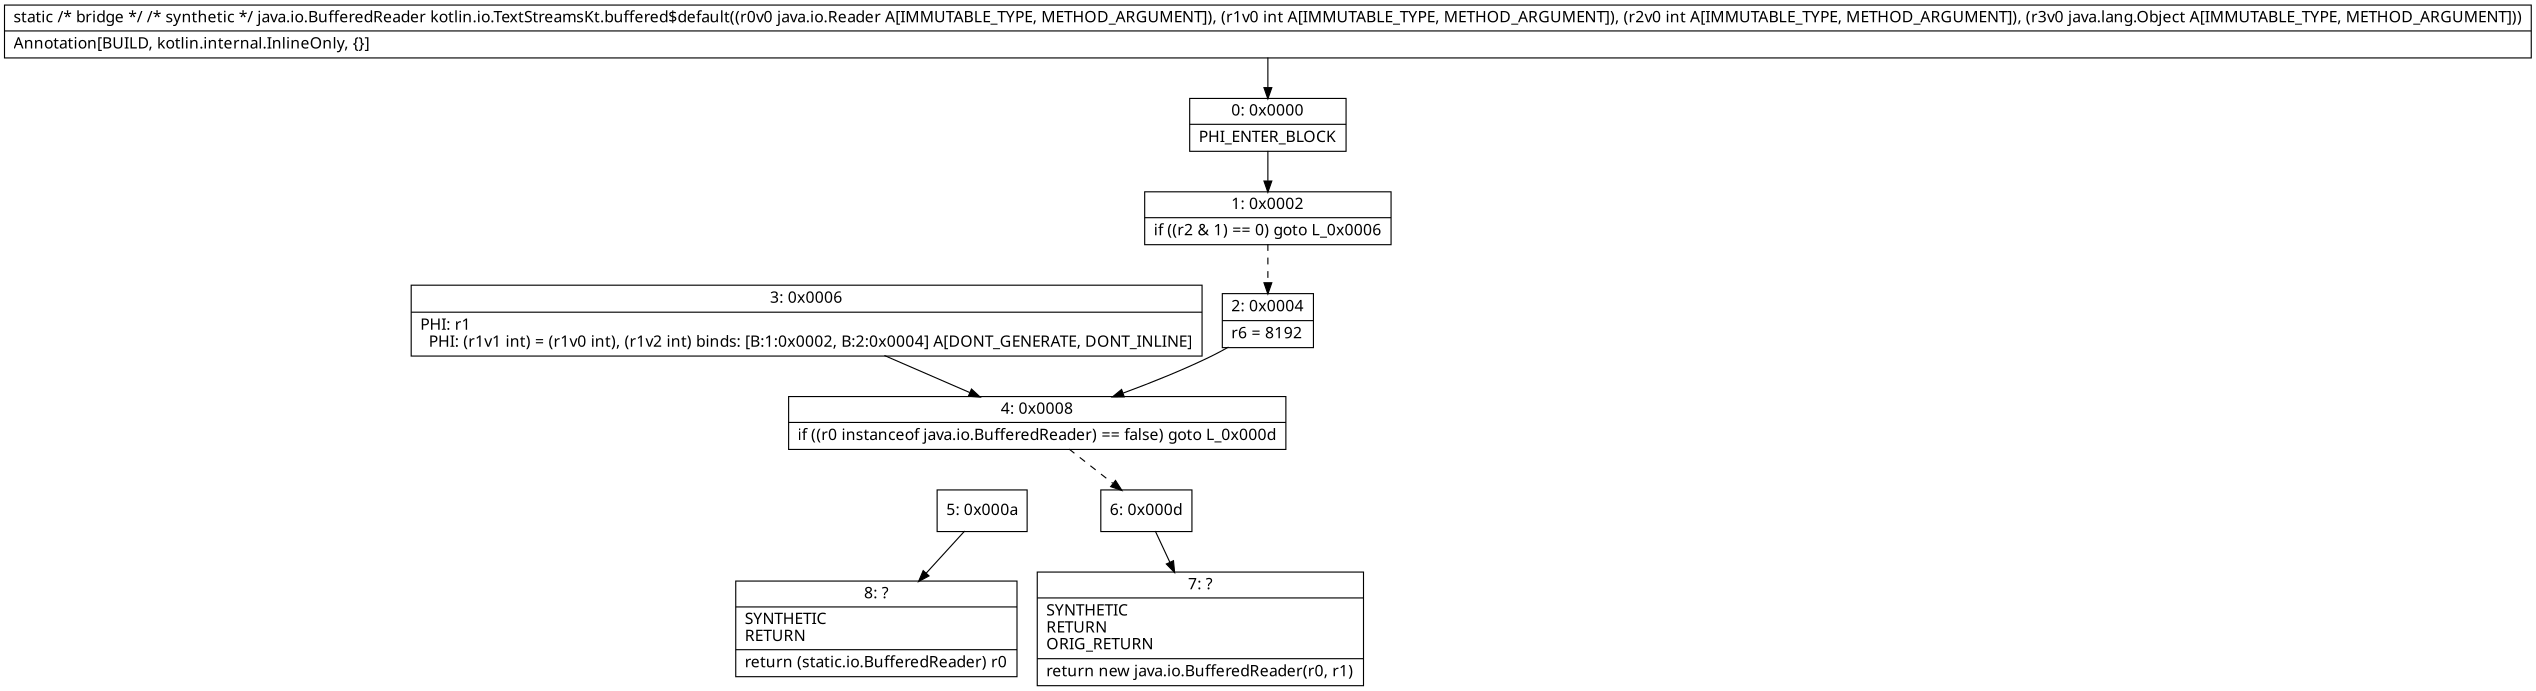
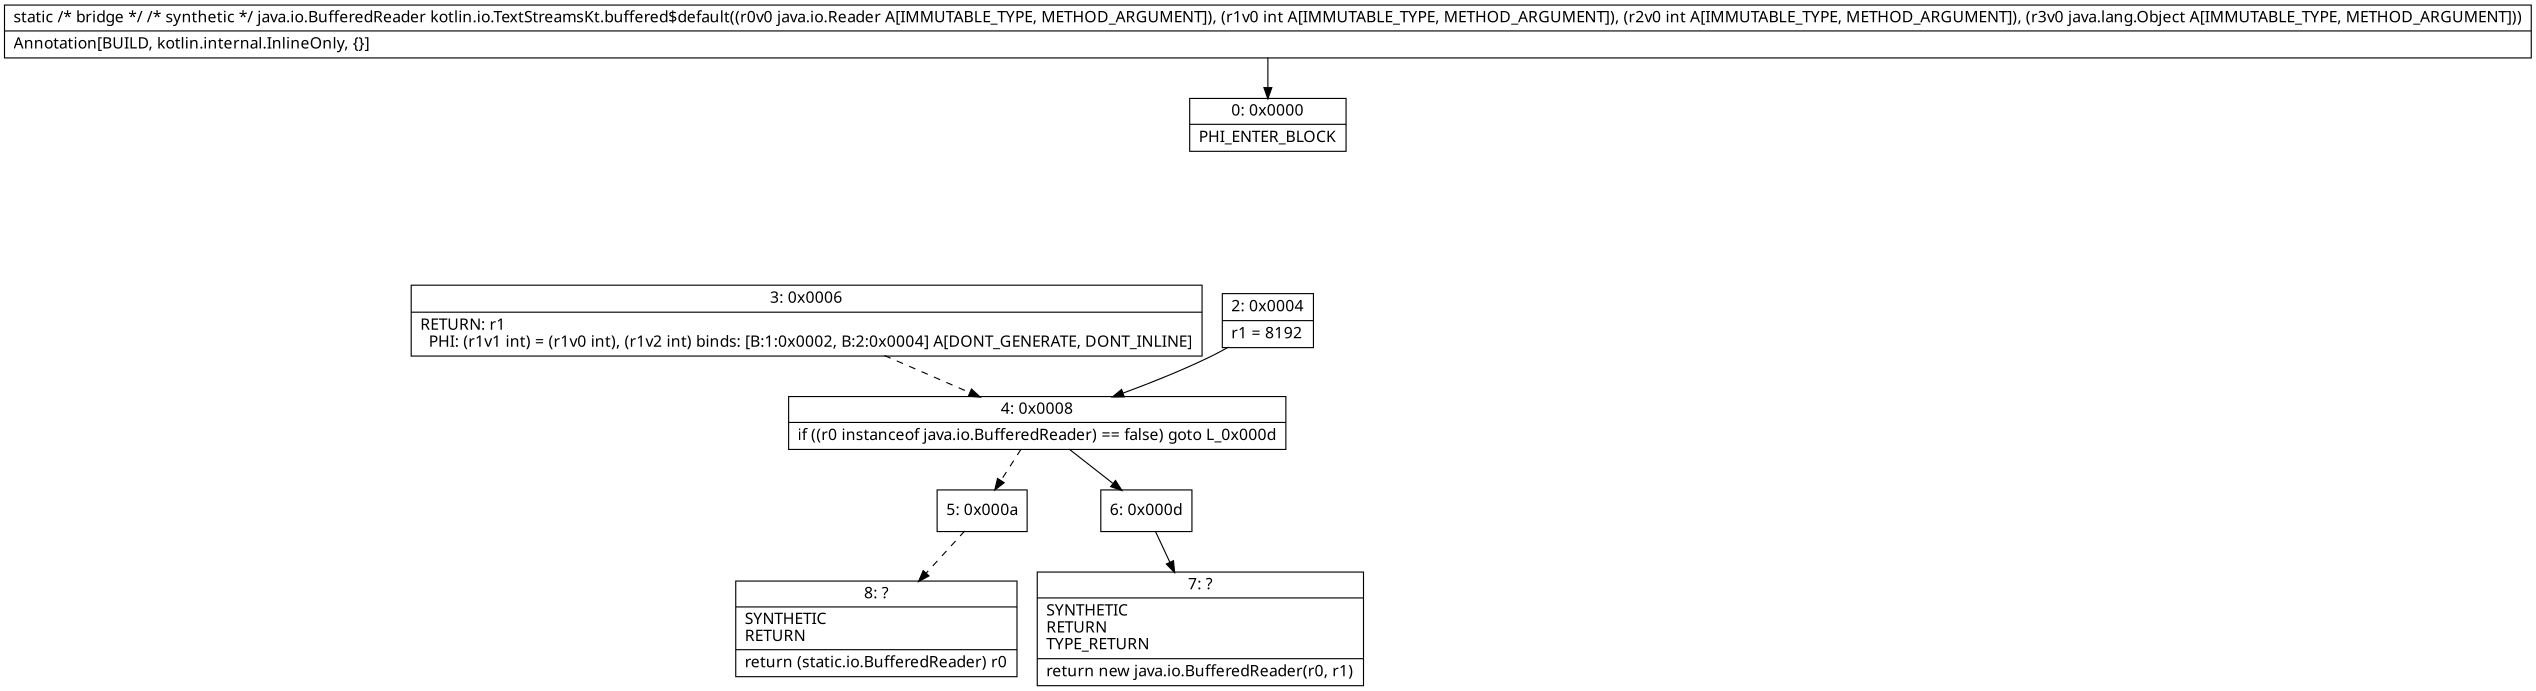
(1268, 218) -> none
(448, 325) -> (465, 325)
(1267, 334) -> (1267, 334)
(927, 374) -> (927, 374)
none -> (1011, 465)
(1091, 466) -> (1091, 466)
(945, 552) -> (945, 552)
(1100, 645) -> (1098, 645)
